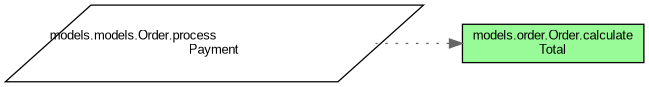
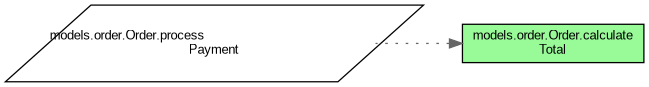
(214, 43) -> (214, 43)
